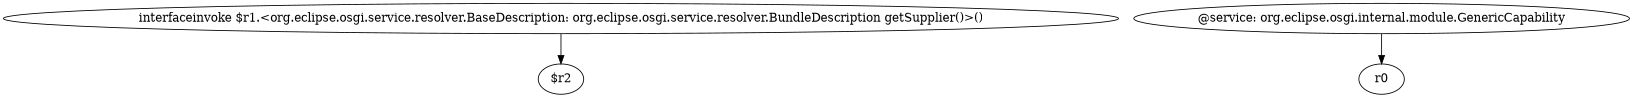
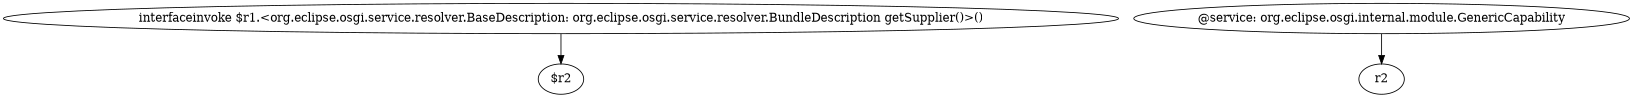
(1382, 79) -> (1382, 79)
